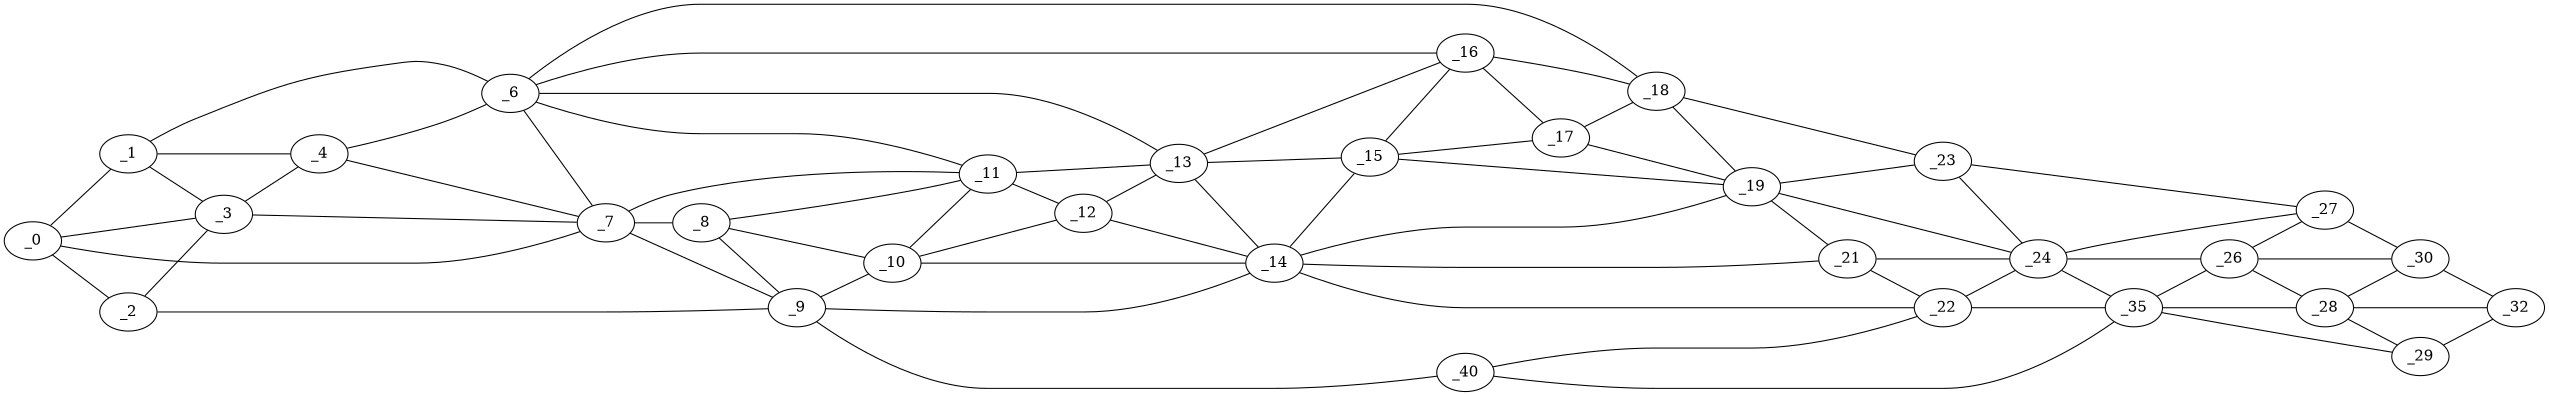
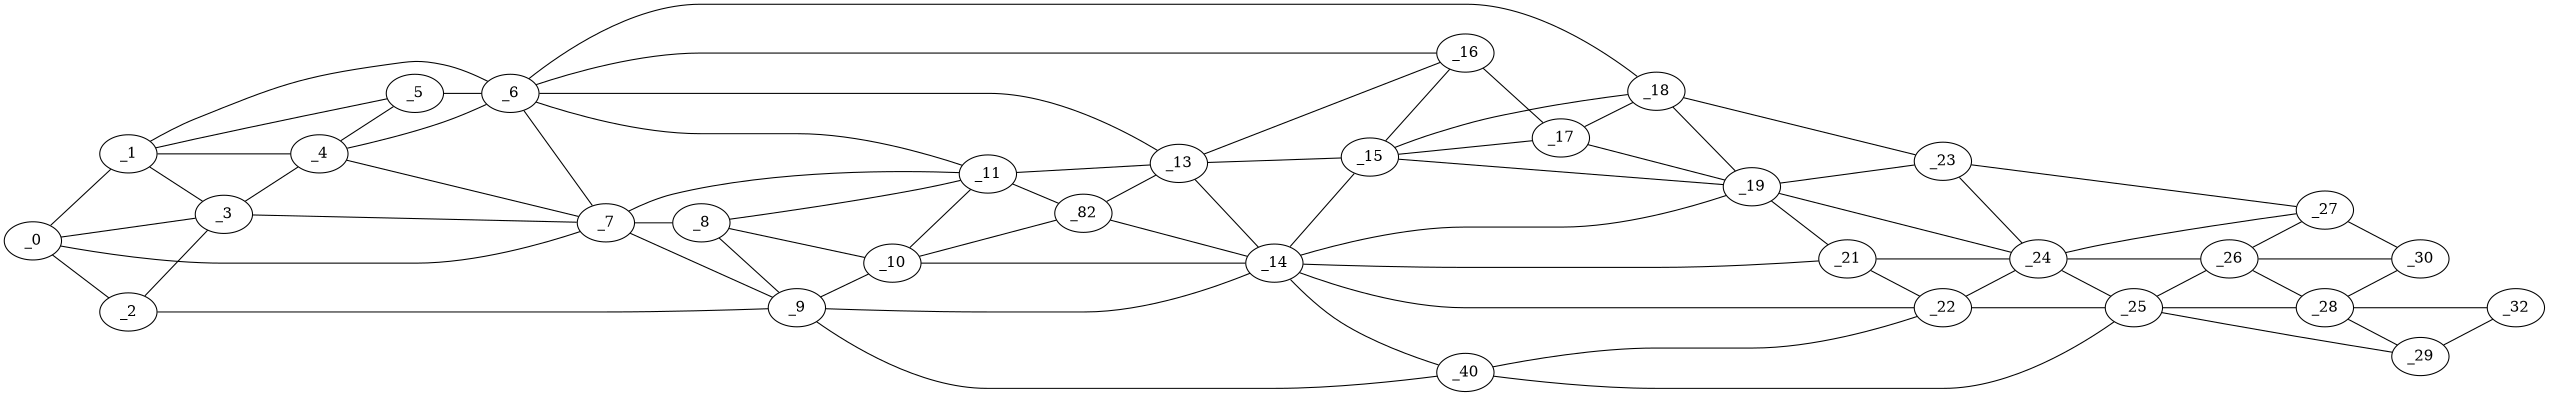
(1562, 69) -> (1510, 114)
none -> (415, 93)
(1083, 213) -> (1083, 213)
(2468, 283) -> none
(2134, 308) -> (2134, 308)
none -> (1358, 332)
